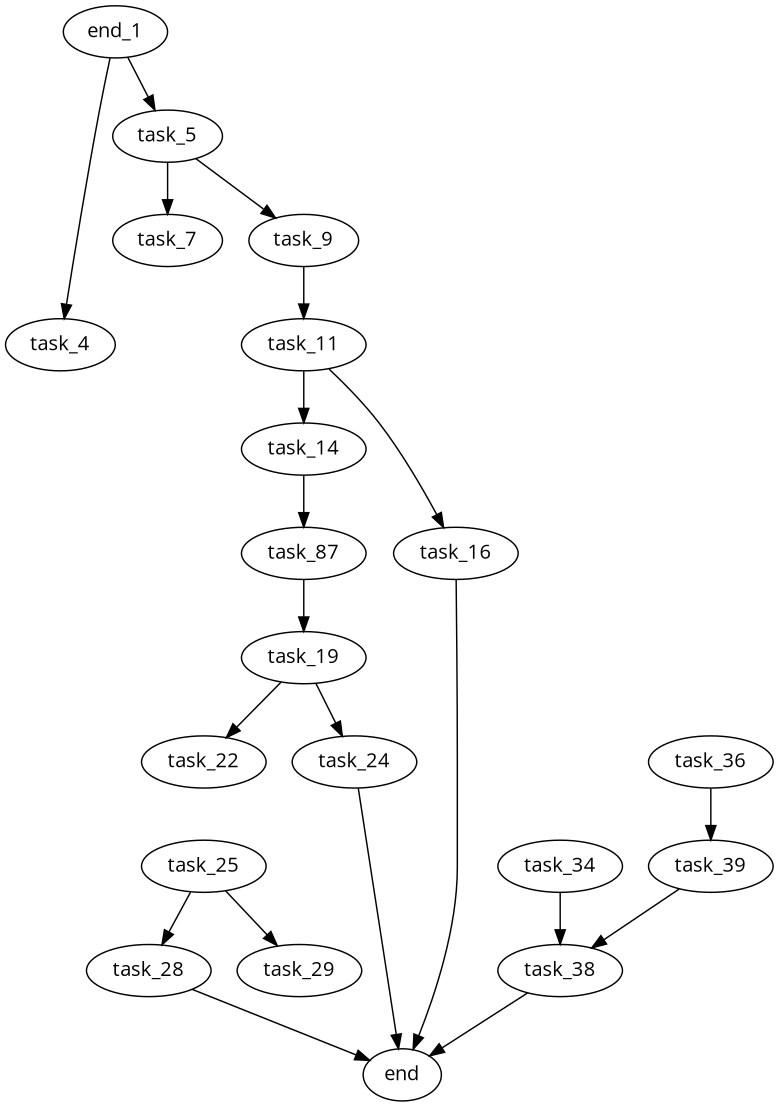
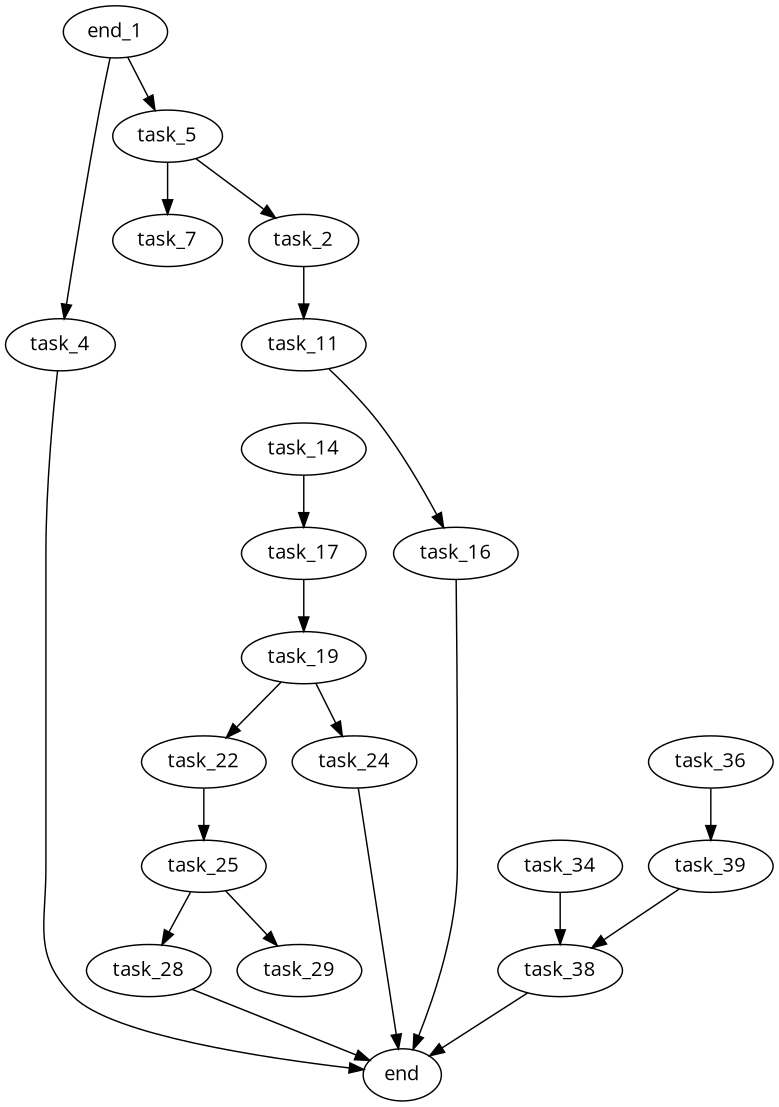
(304, 240) -> (304, 240)
(304, 390) -> none
(304, 553) -> (304, 553)
none -> (204, 807)
none -> (46, 831)
